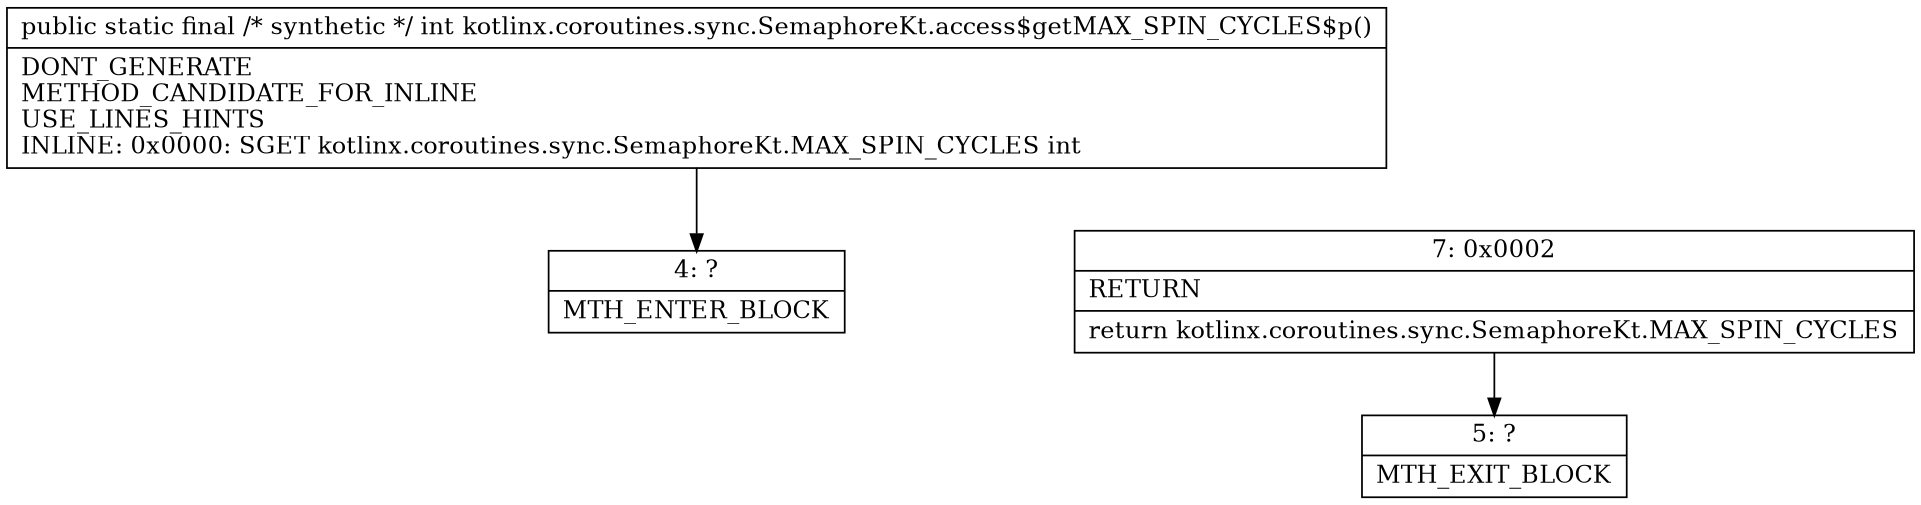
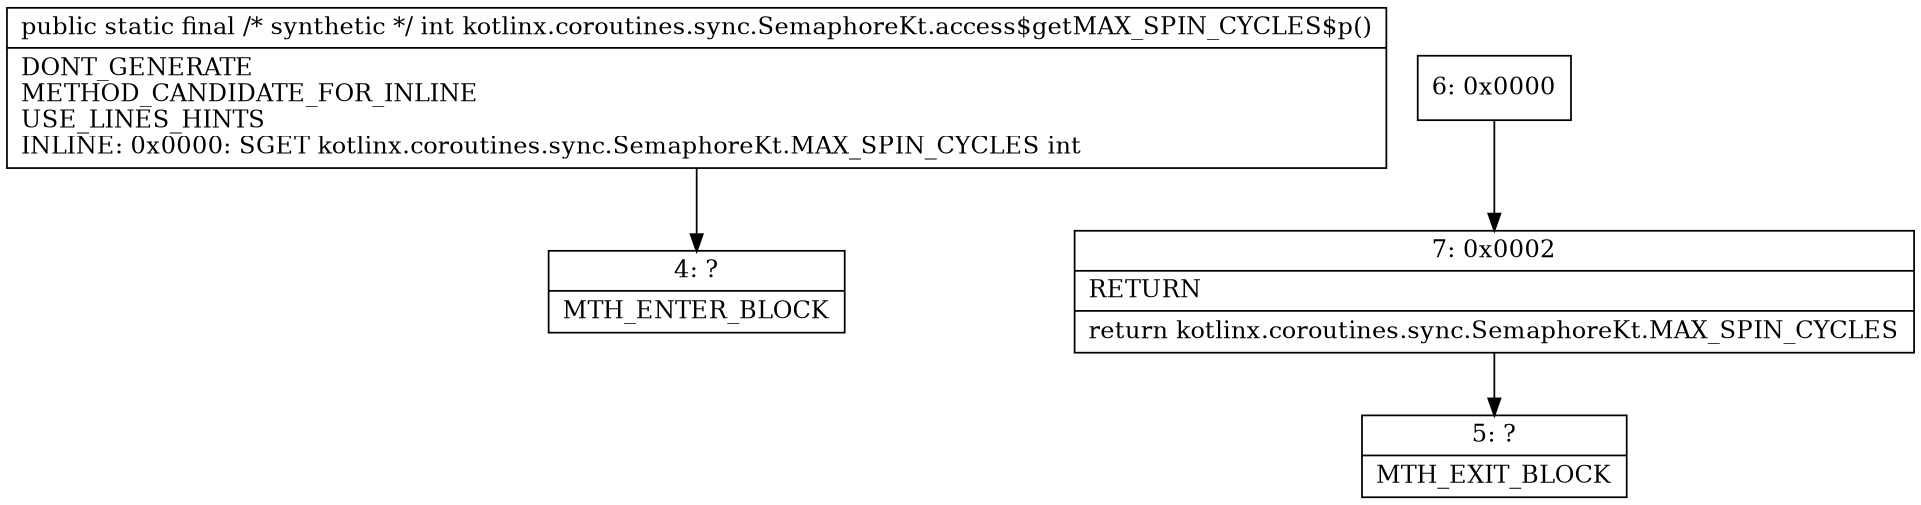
none -> (1494, 88)
